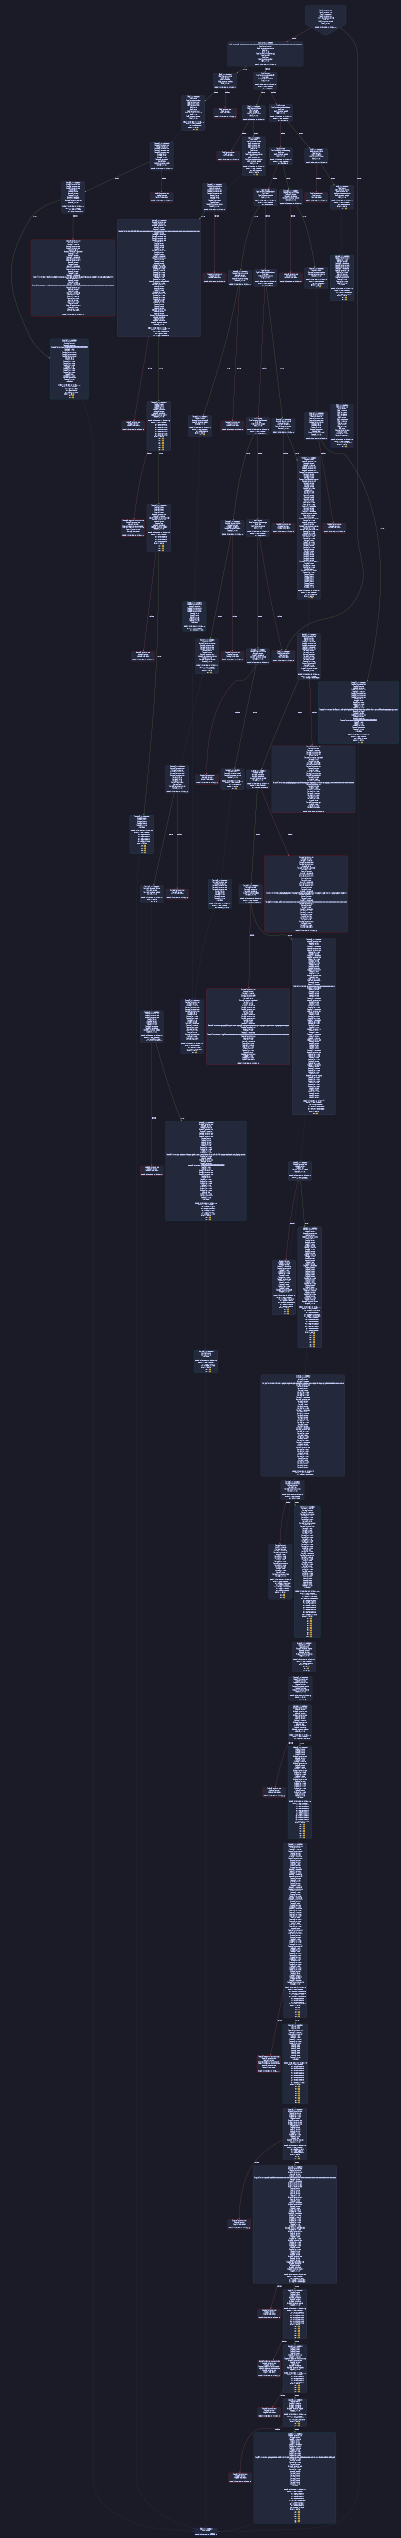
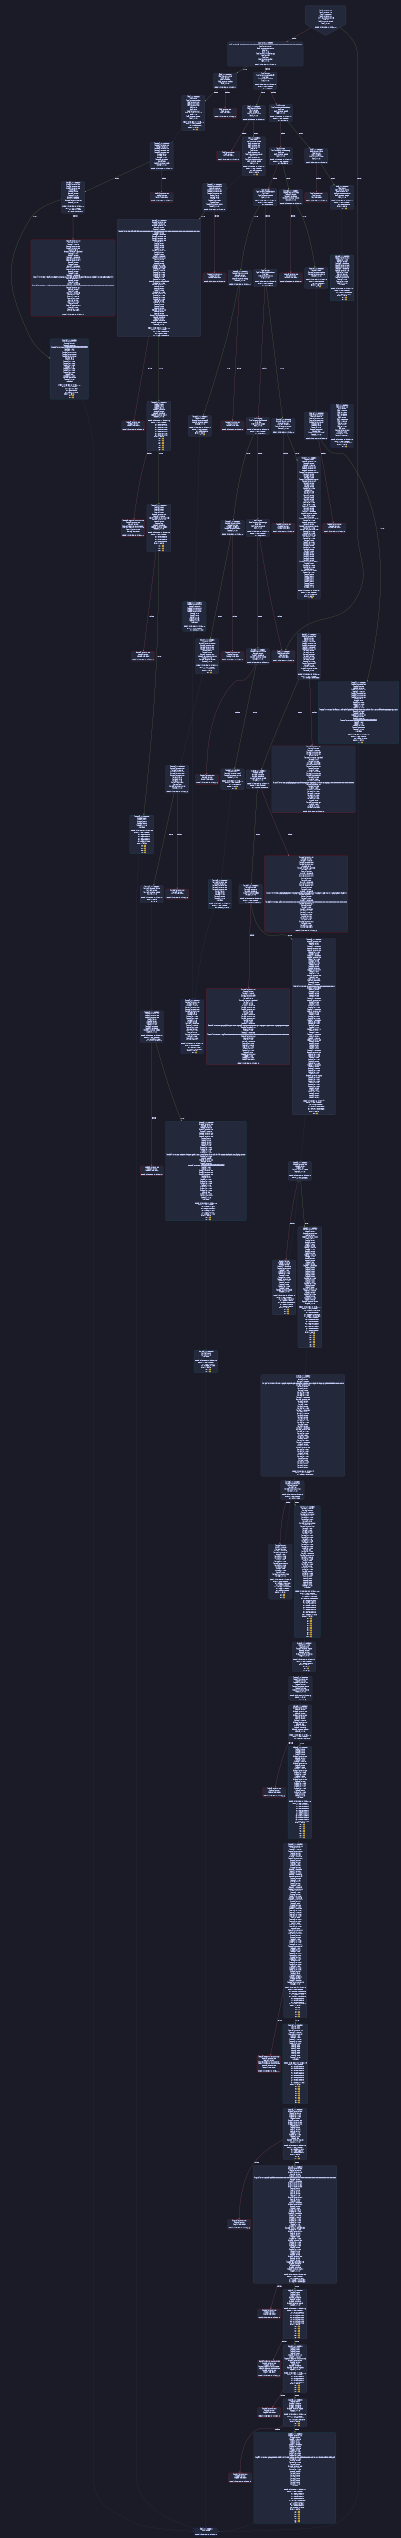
(206, 2532) -> (206, 2532)
